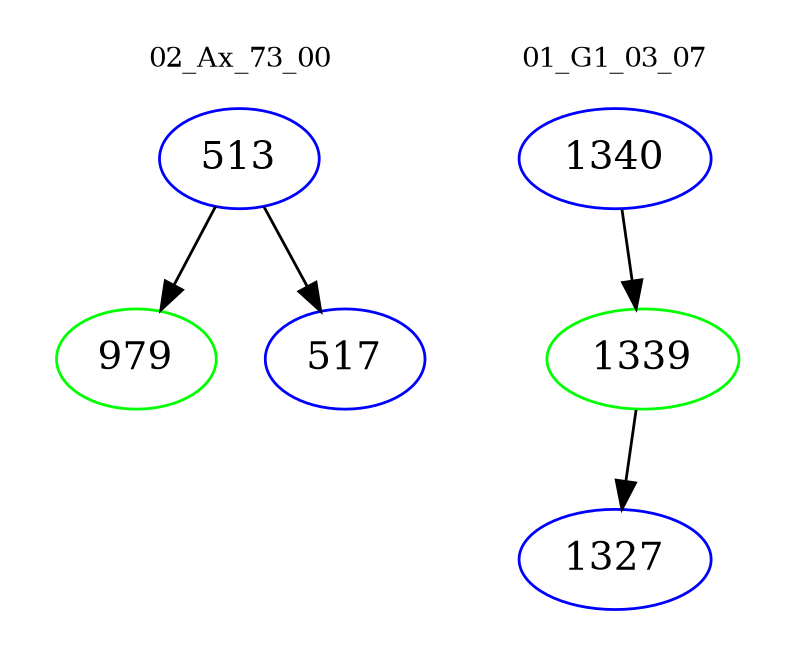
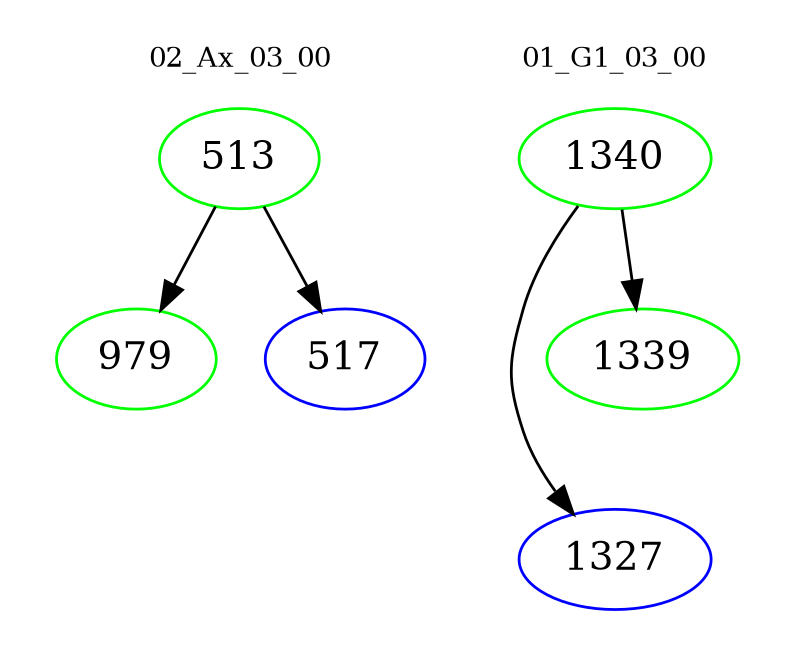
(241, 60) -> (241, 60)
(615, 60) -> (615, 60)
(239, 159) -> (239, 159)
(615, 159) -> (615, 159)
(631, 446) -> (514, 346)
